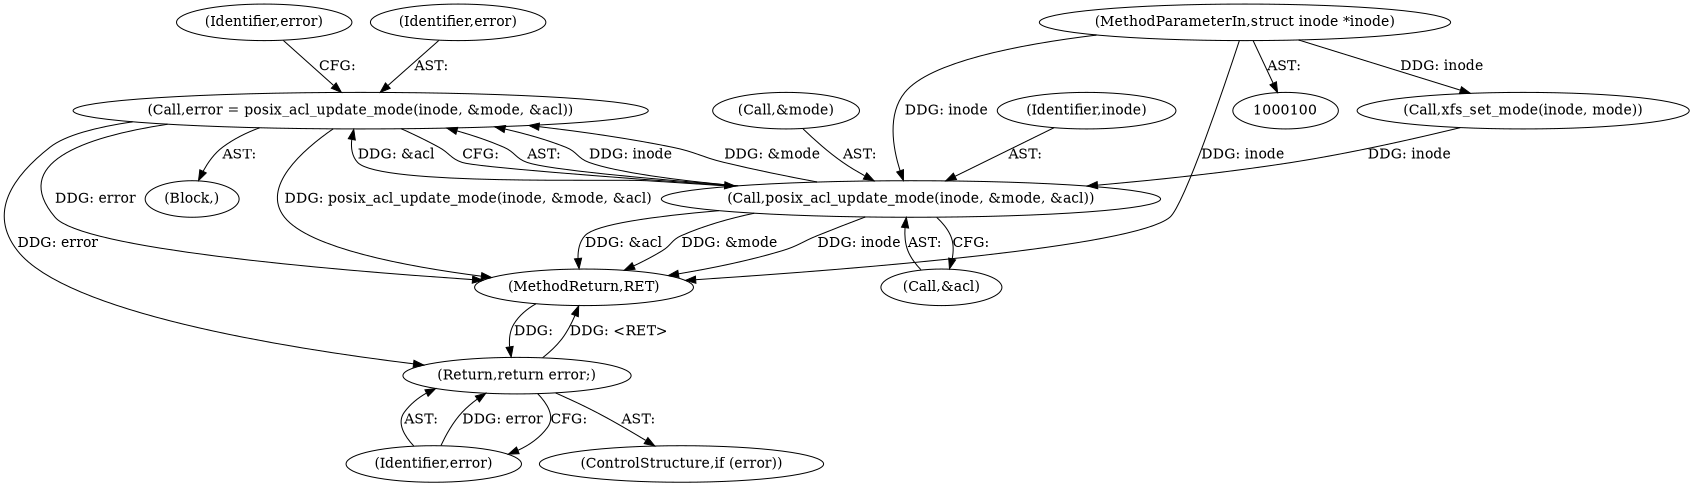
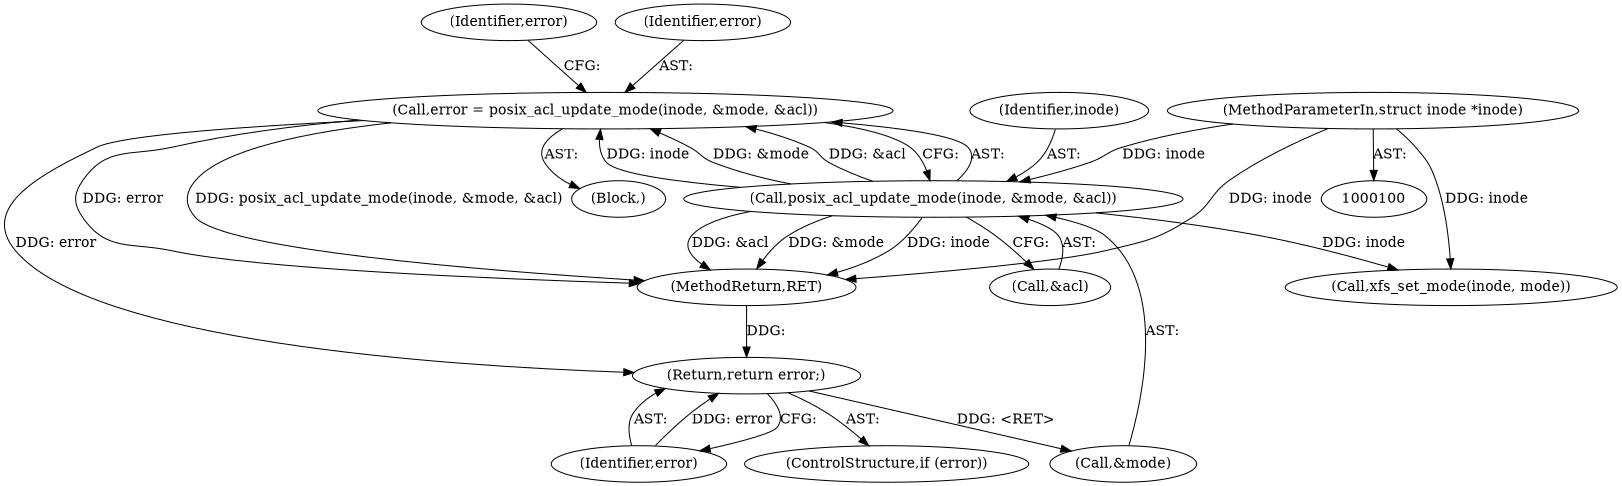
(1280, 164) -> (1243, 233)
(562, 339) -> (935, 420)
